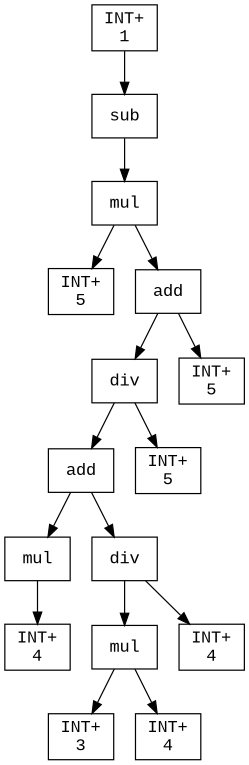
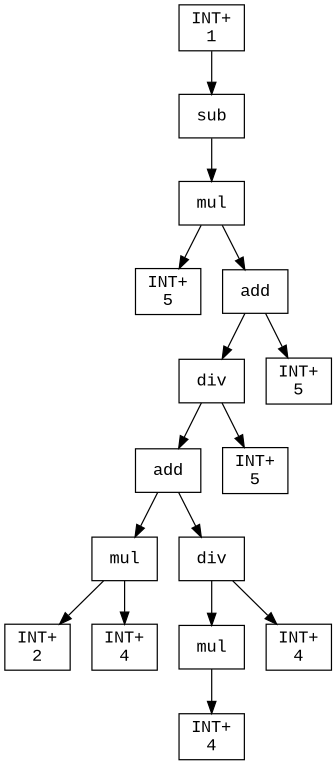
none -> (38, 647)
(81, 737) -> none
